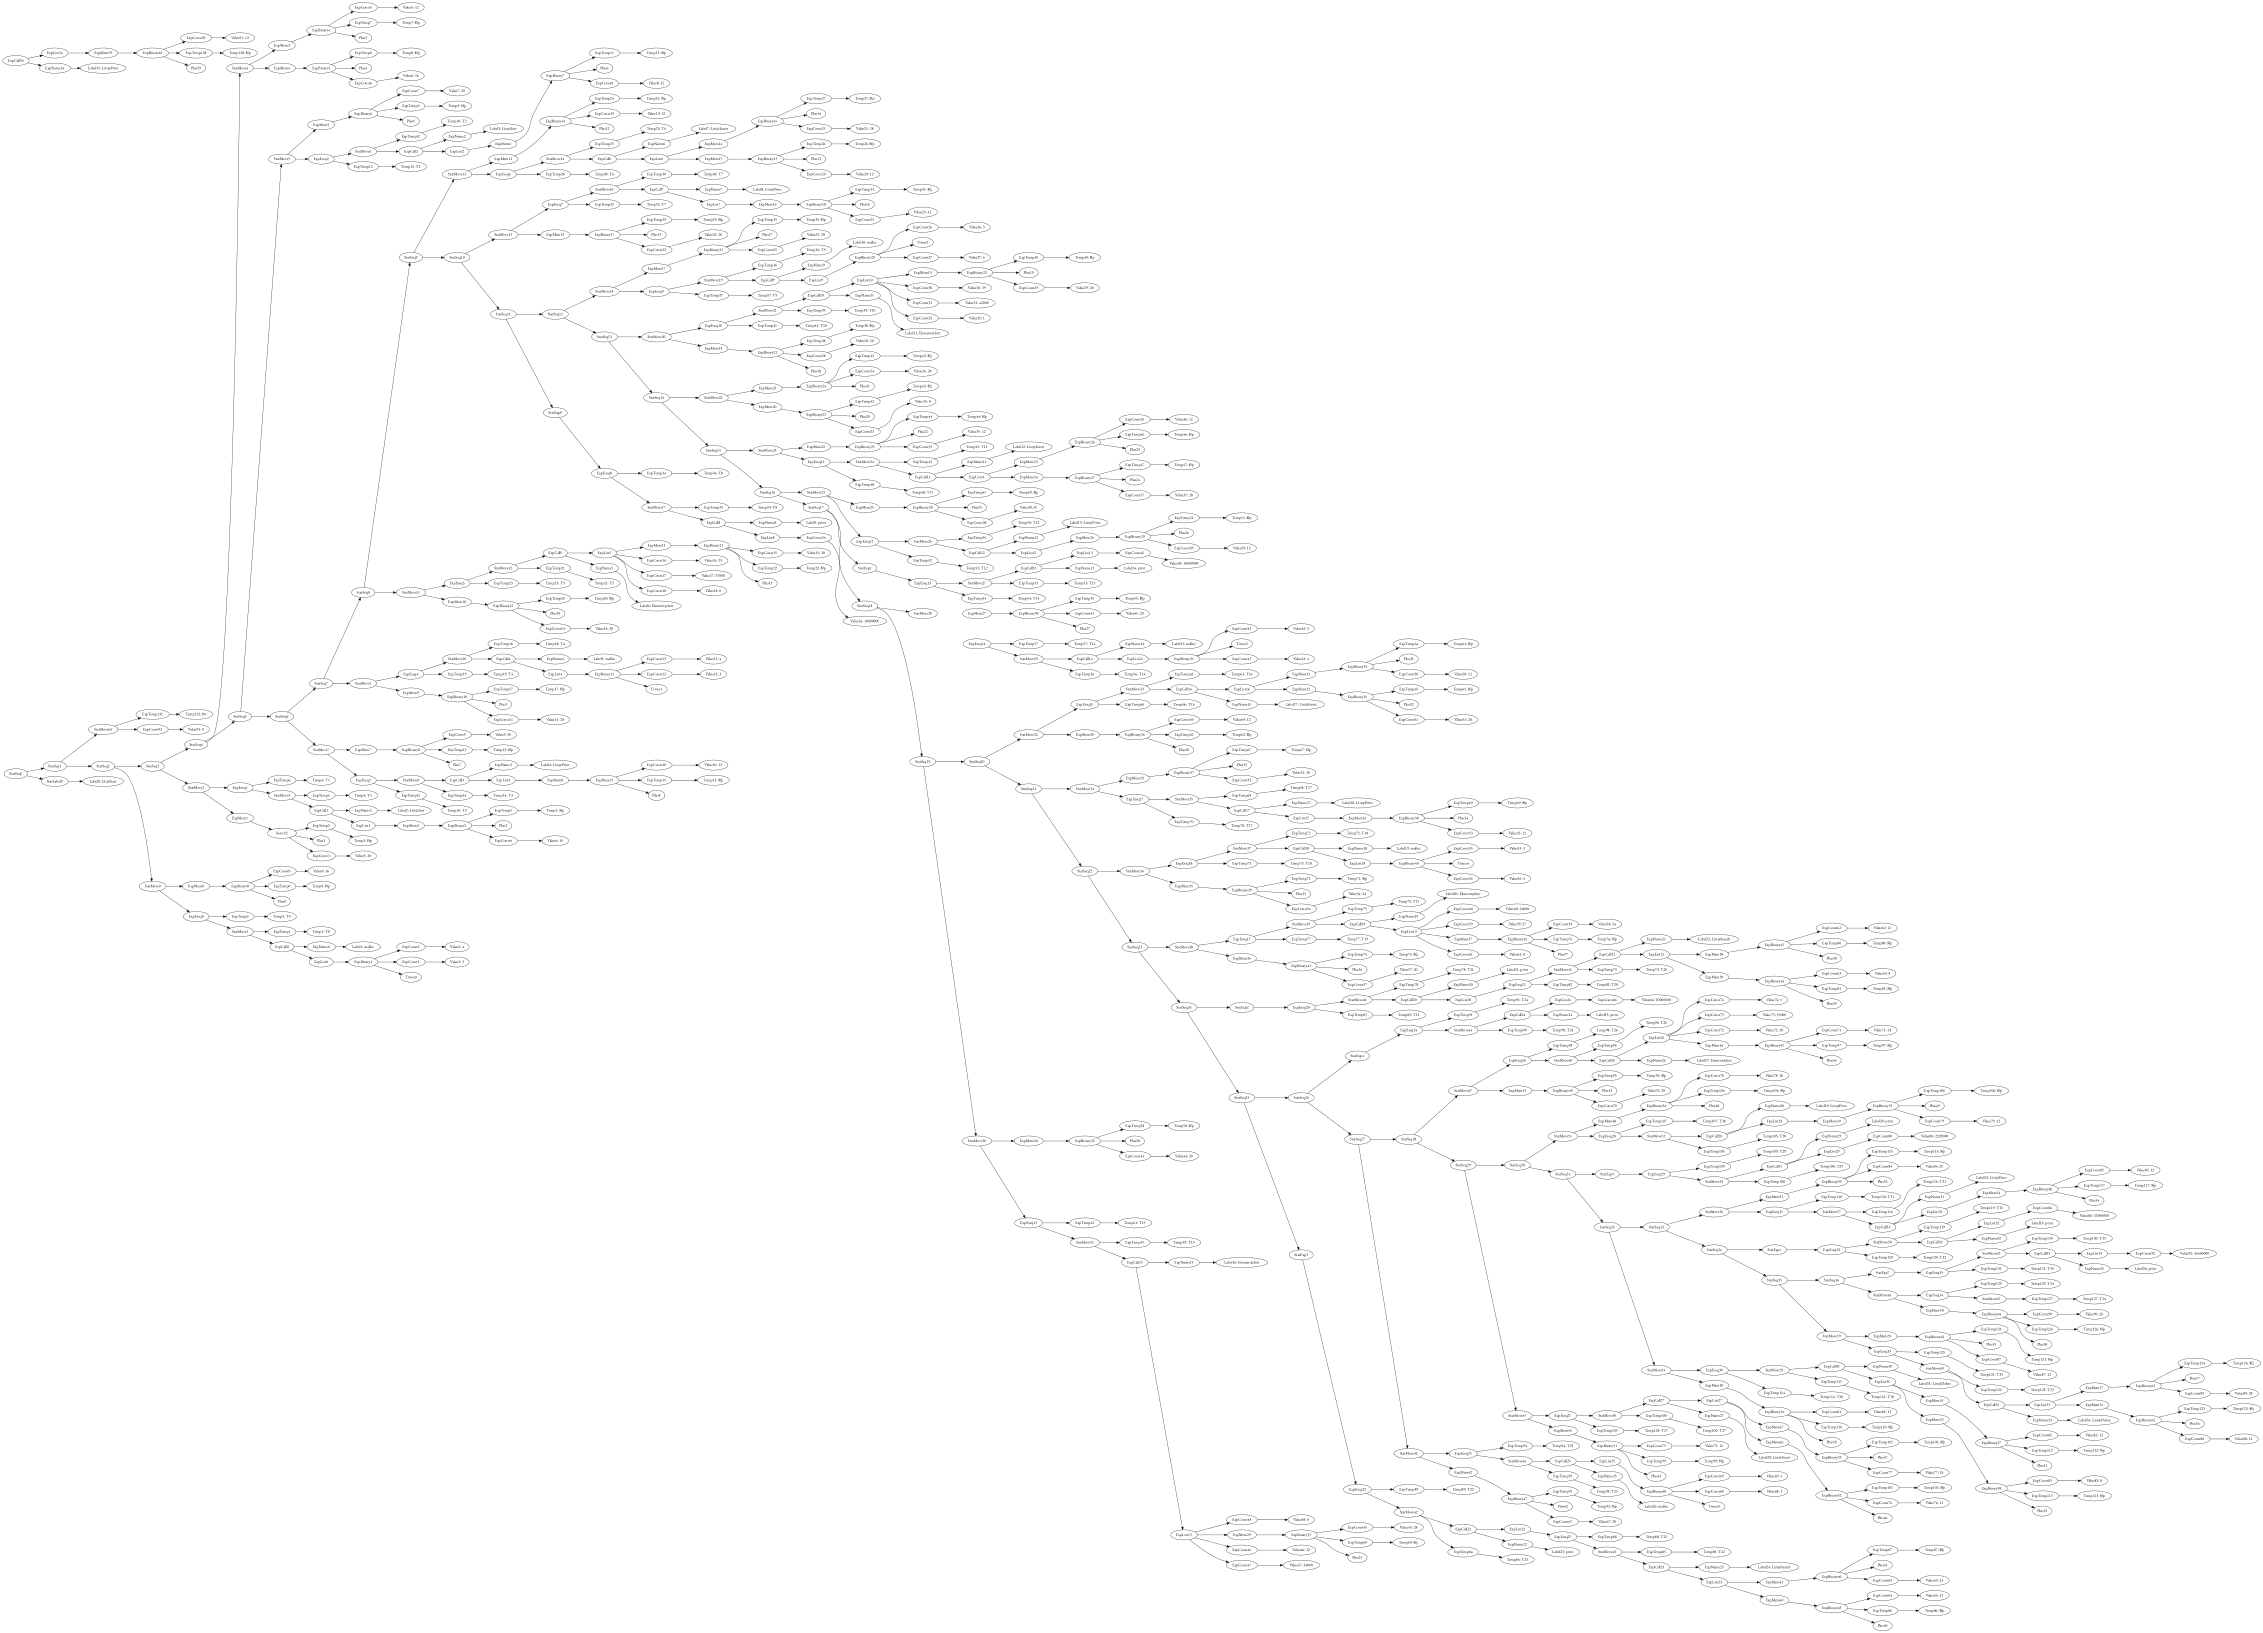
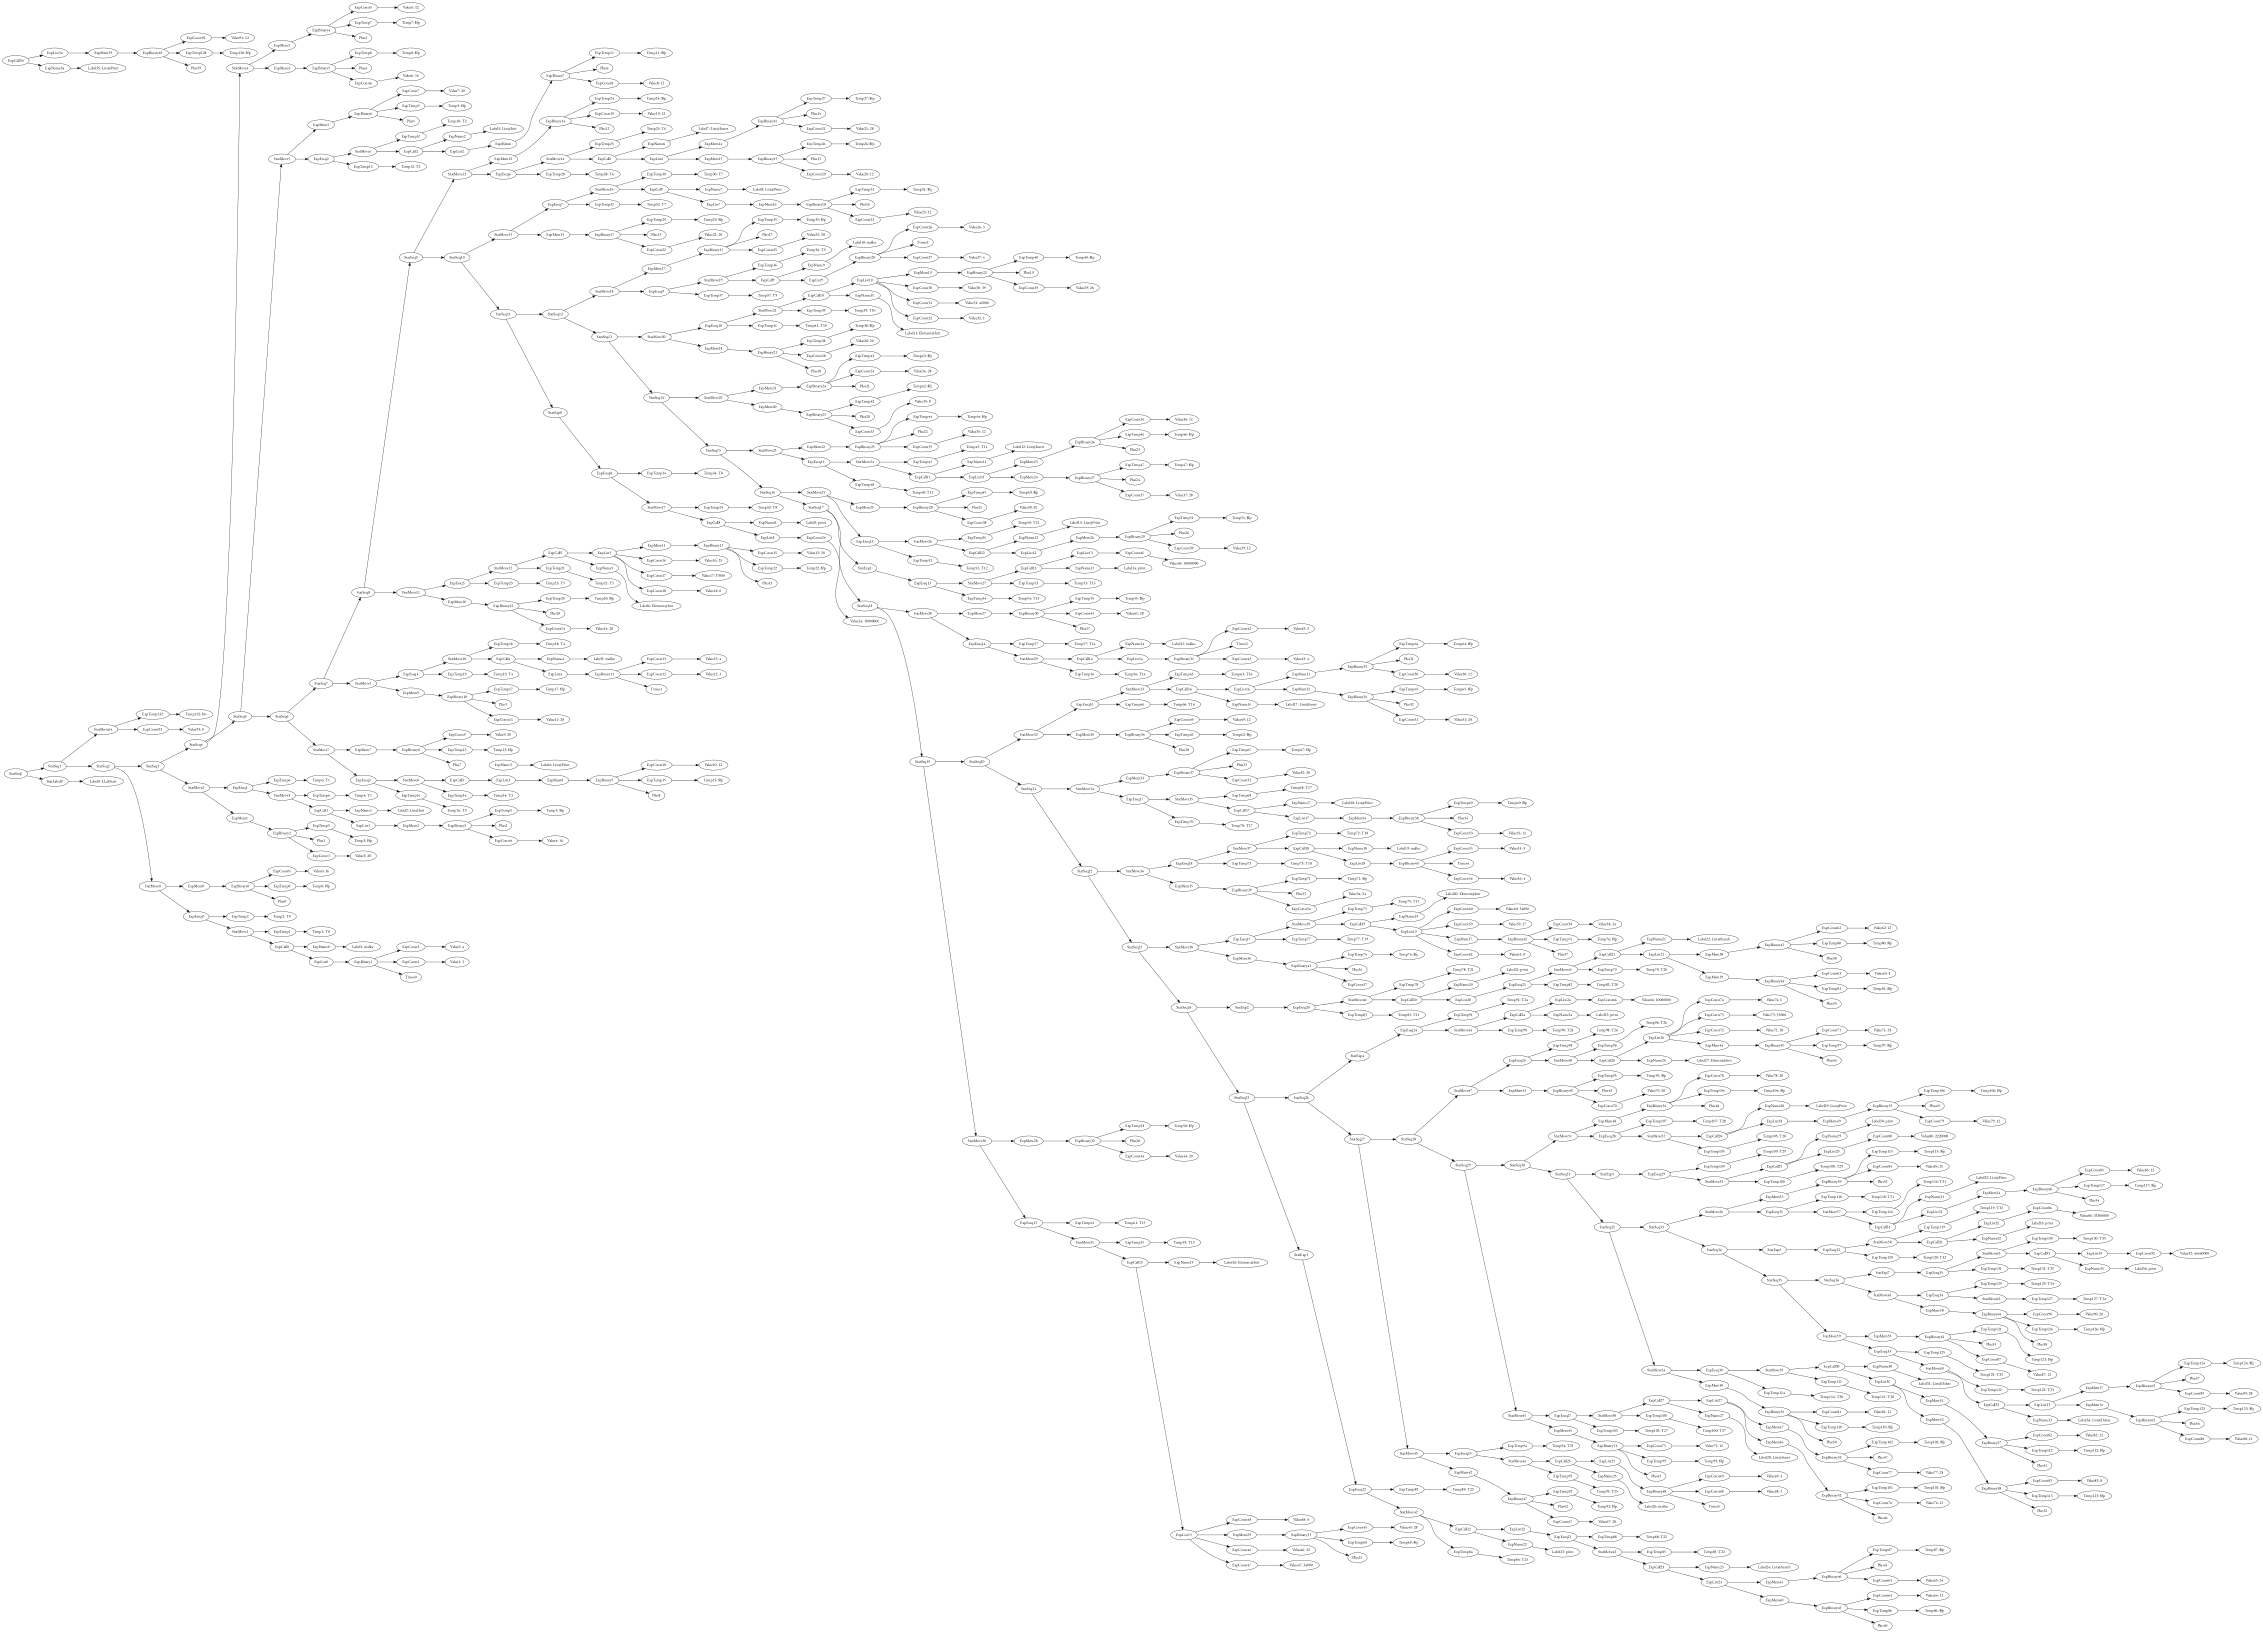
none -> (949, 614)
none -> (949, 628)
(478, 773) -> none
(282, 833) -> (282, 833)
(1409, 970) -> none
